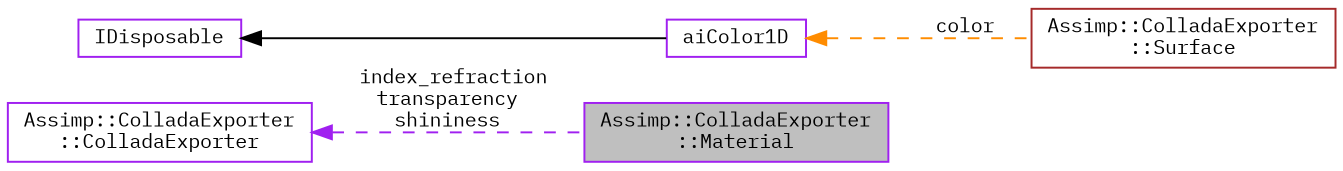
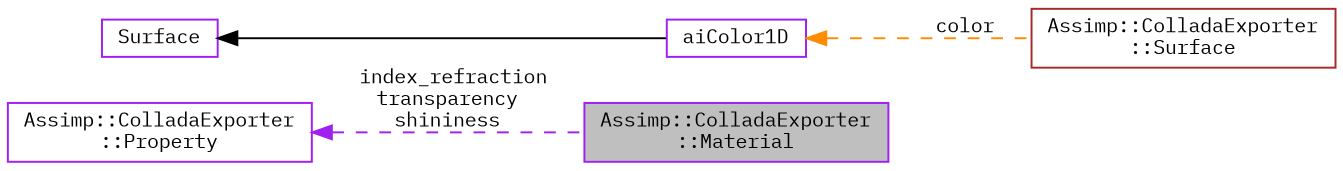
(160, 38) -> (160, 38)
(160, 132) -> (160, 132)
